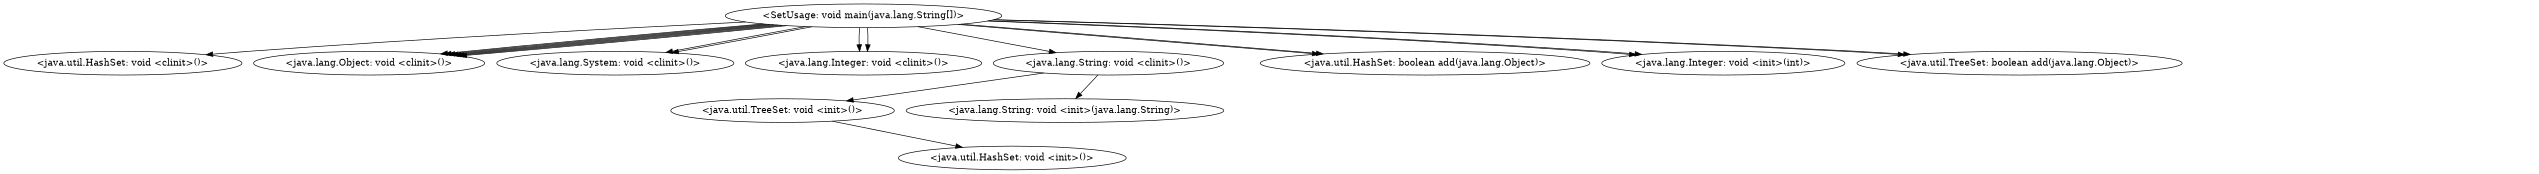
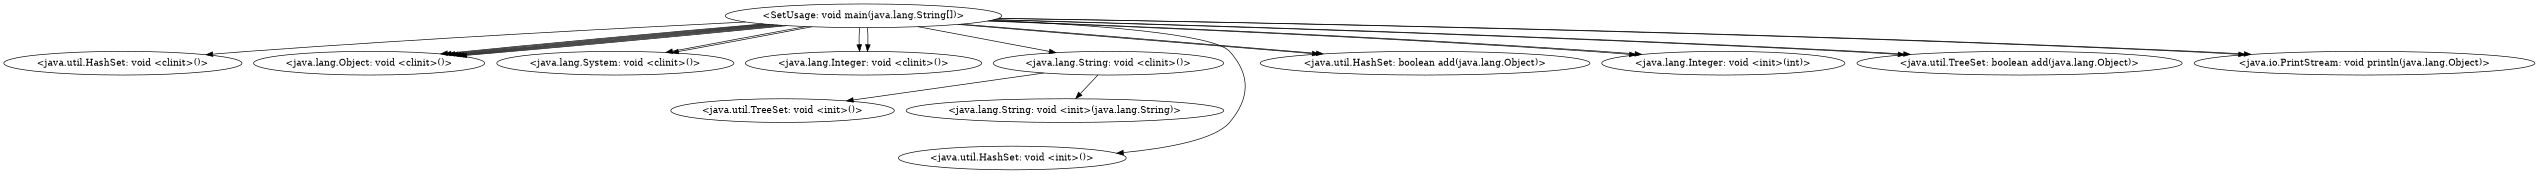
none -> (2365, 63)
(894, 134) -> (1196, 39)
